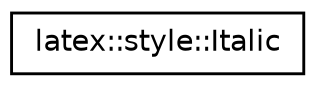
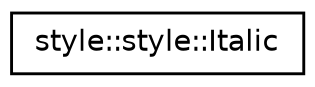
(158, 43) -> (158, 43)
